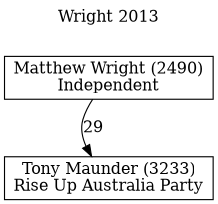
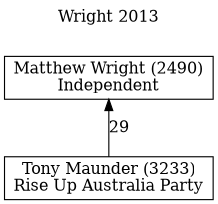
(82, 122) -> (109, 134)
